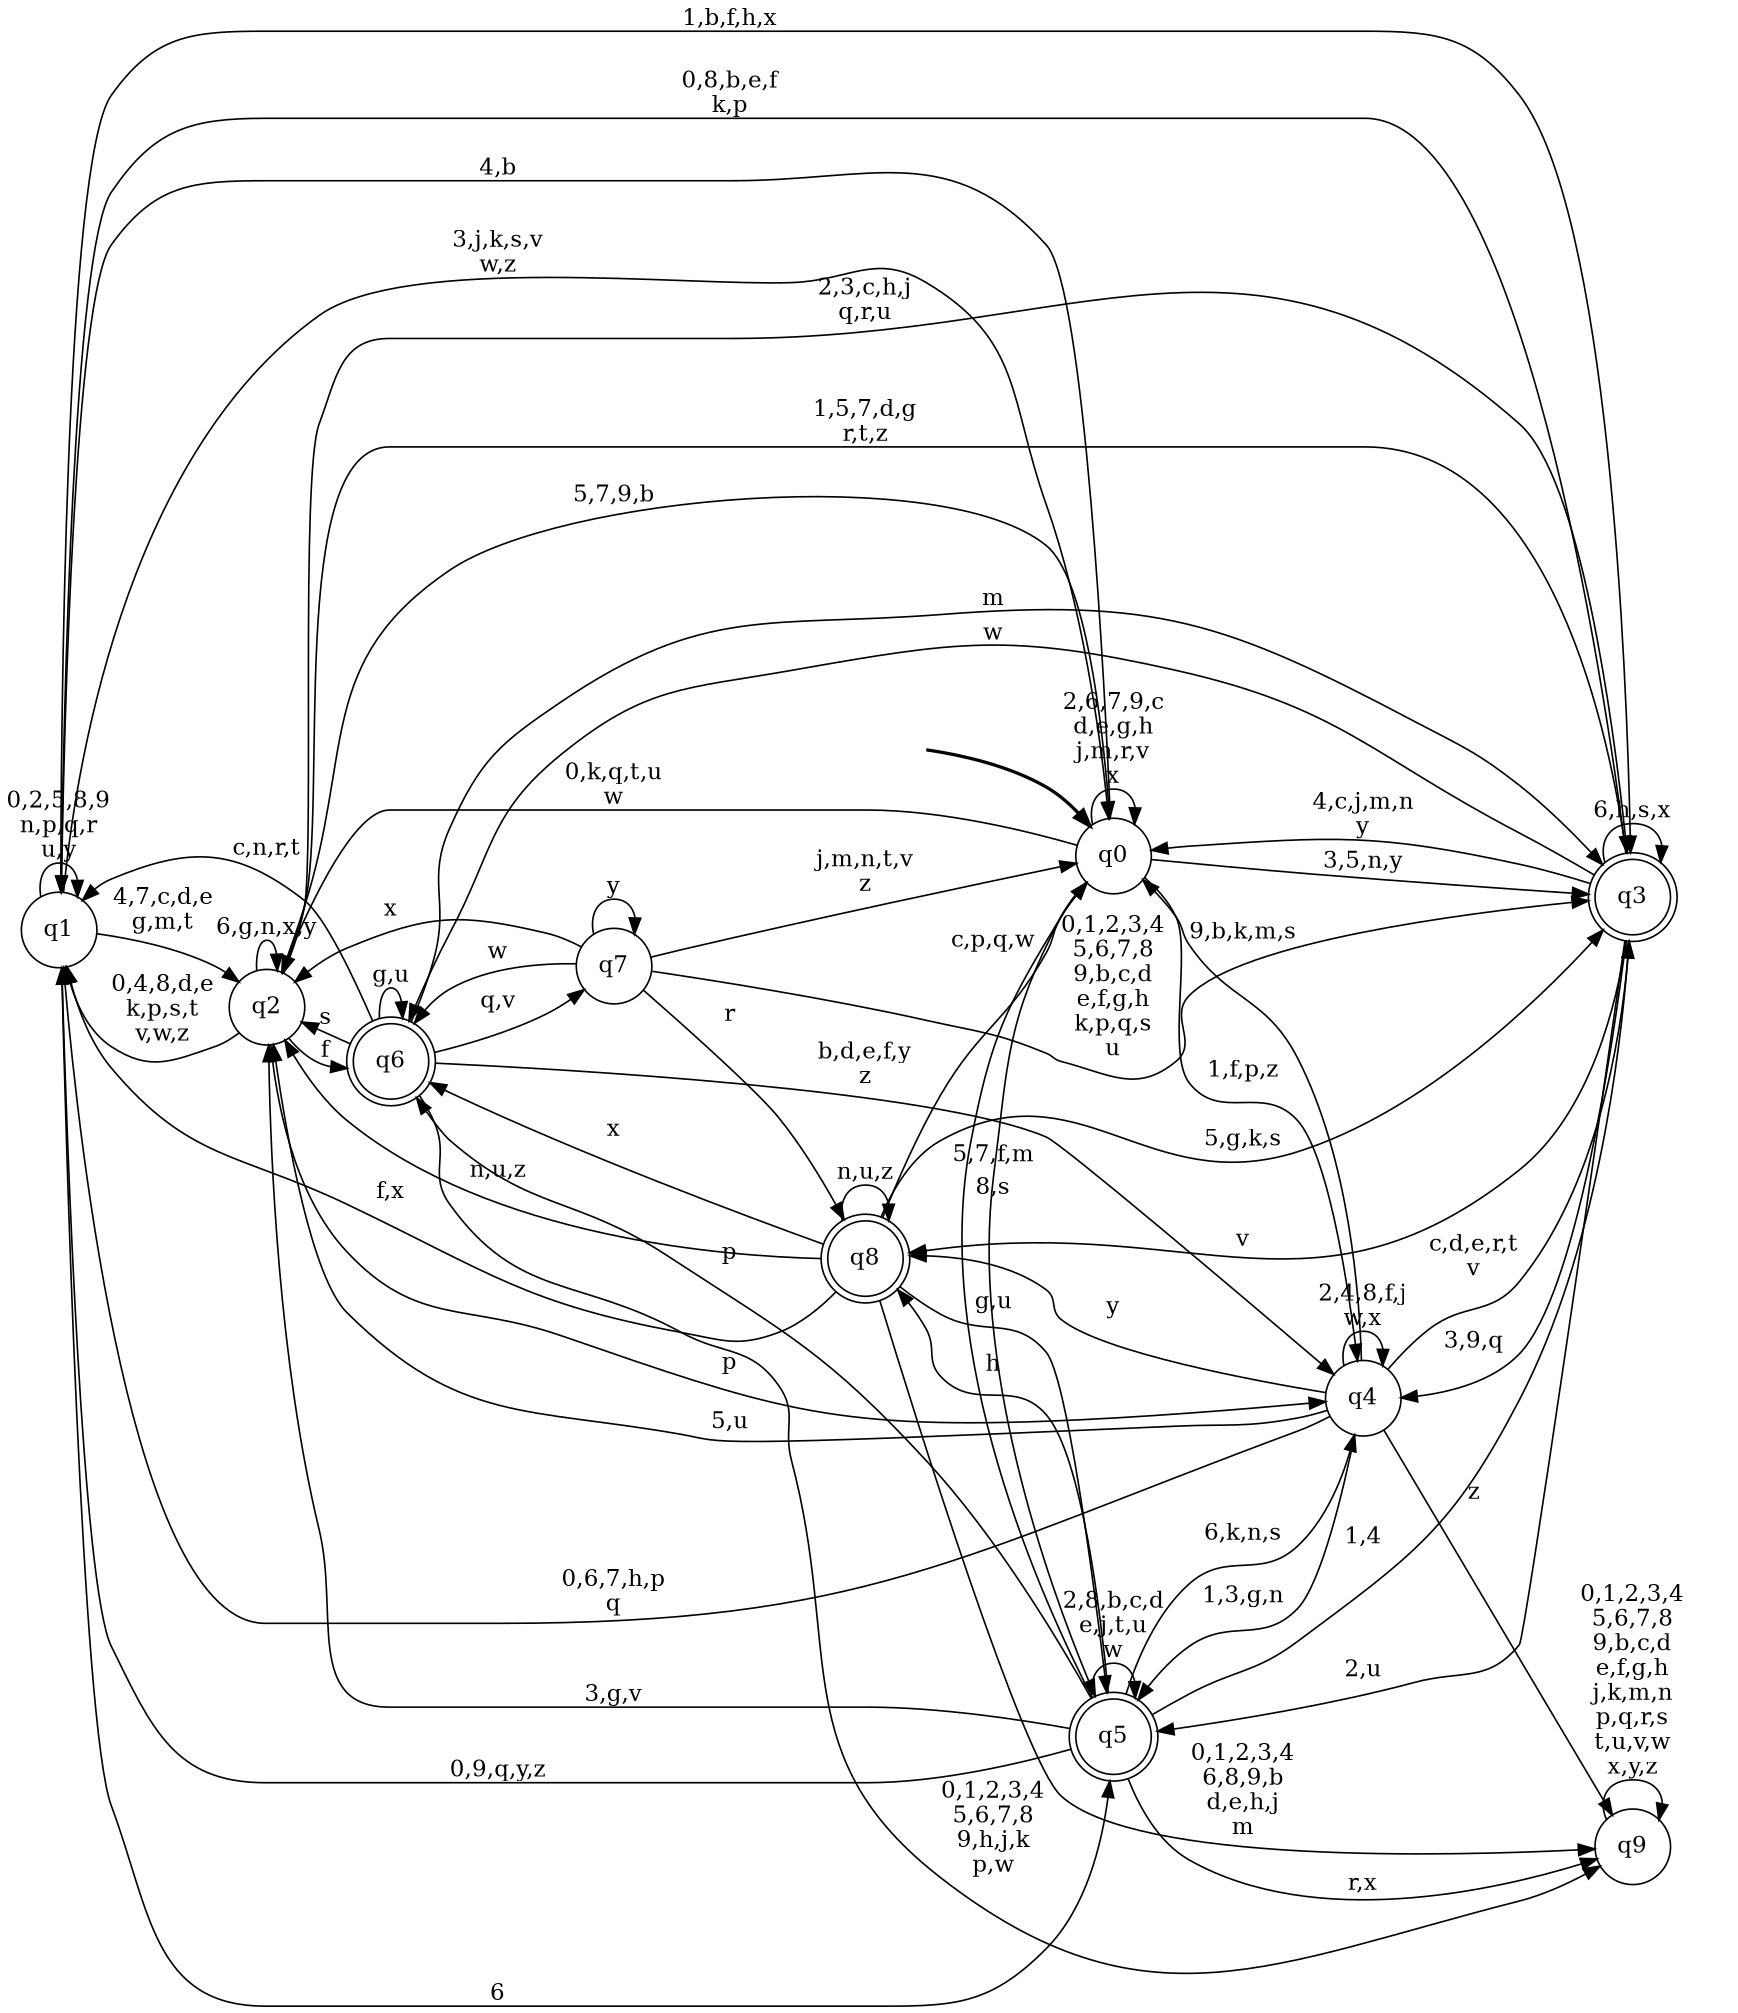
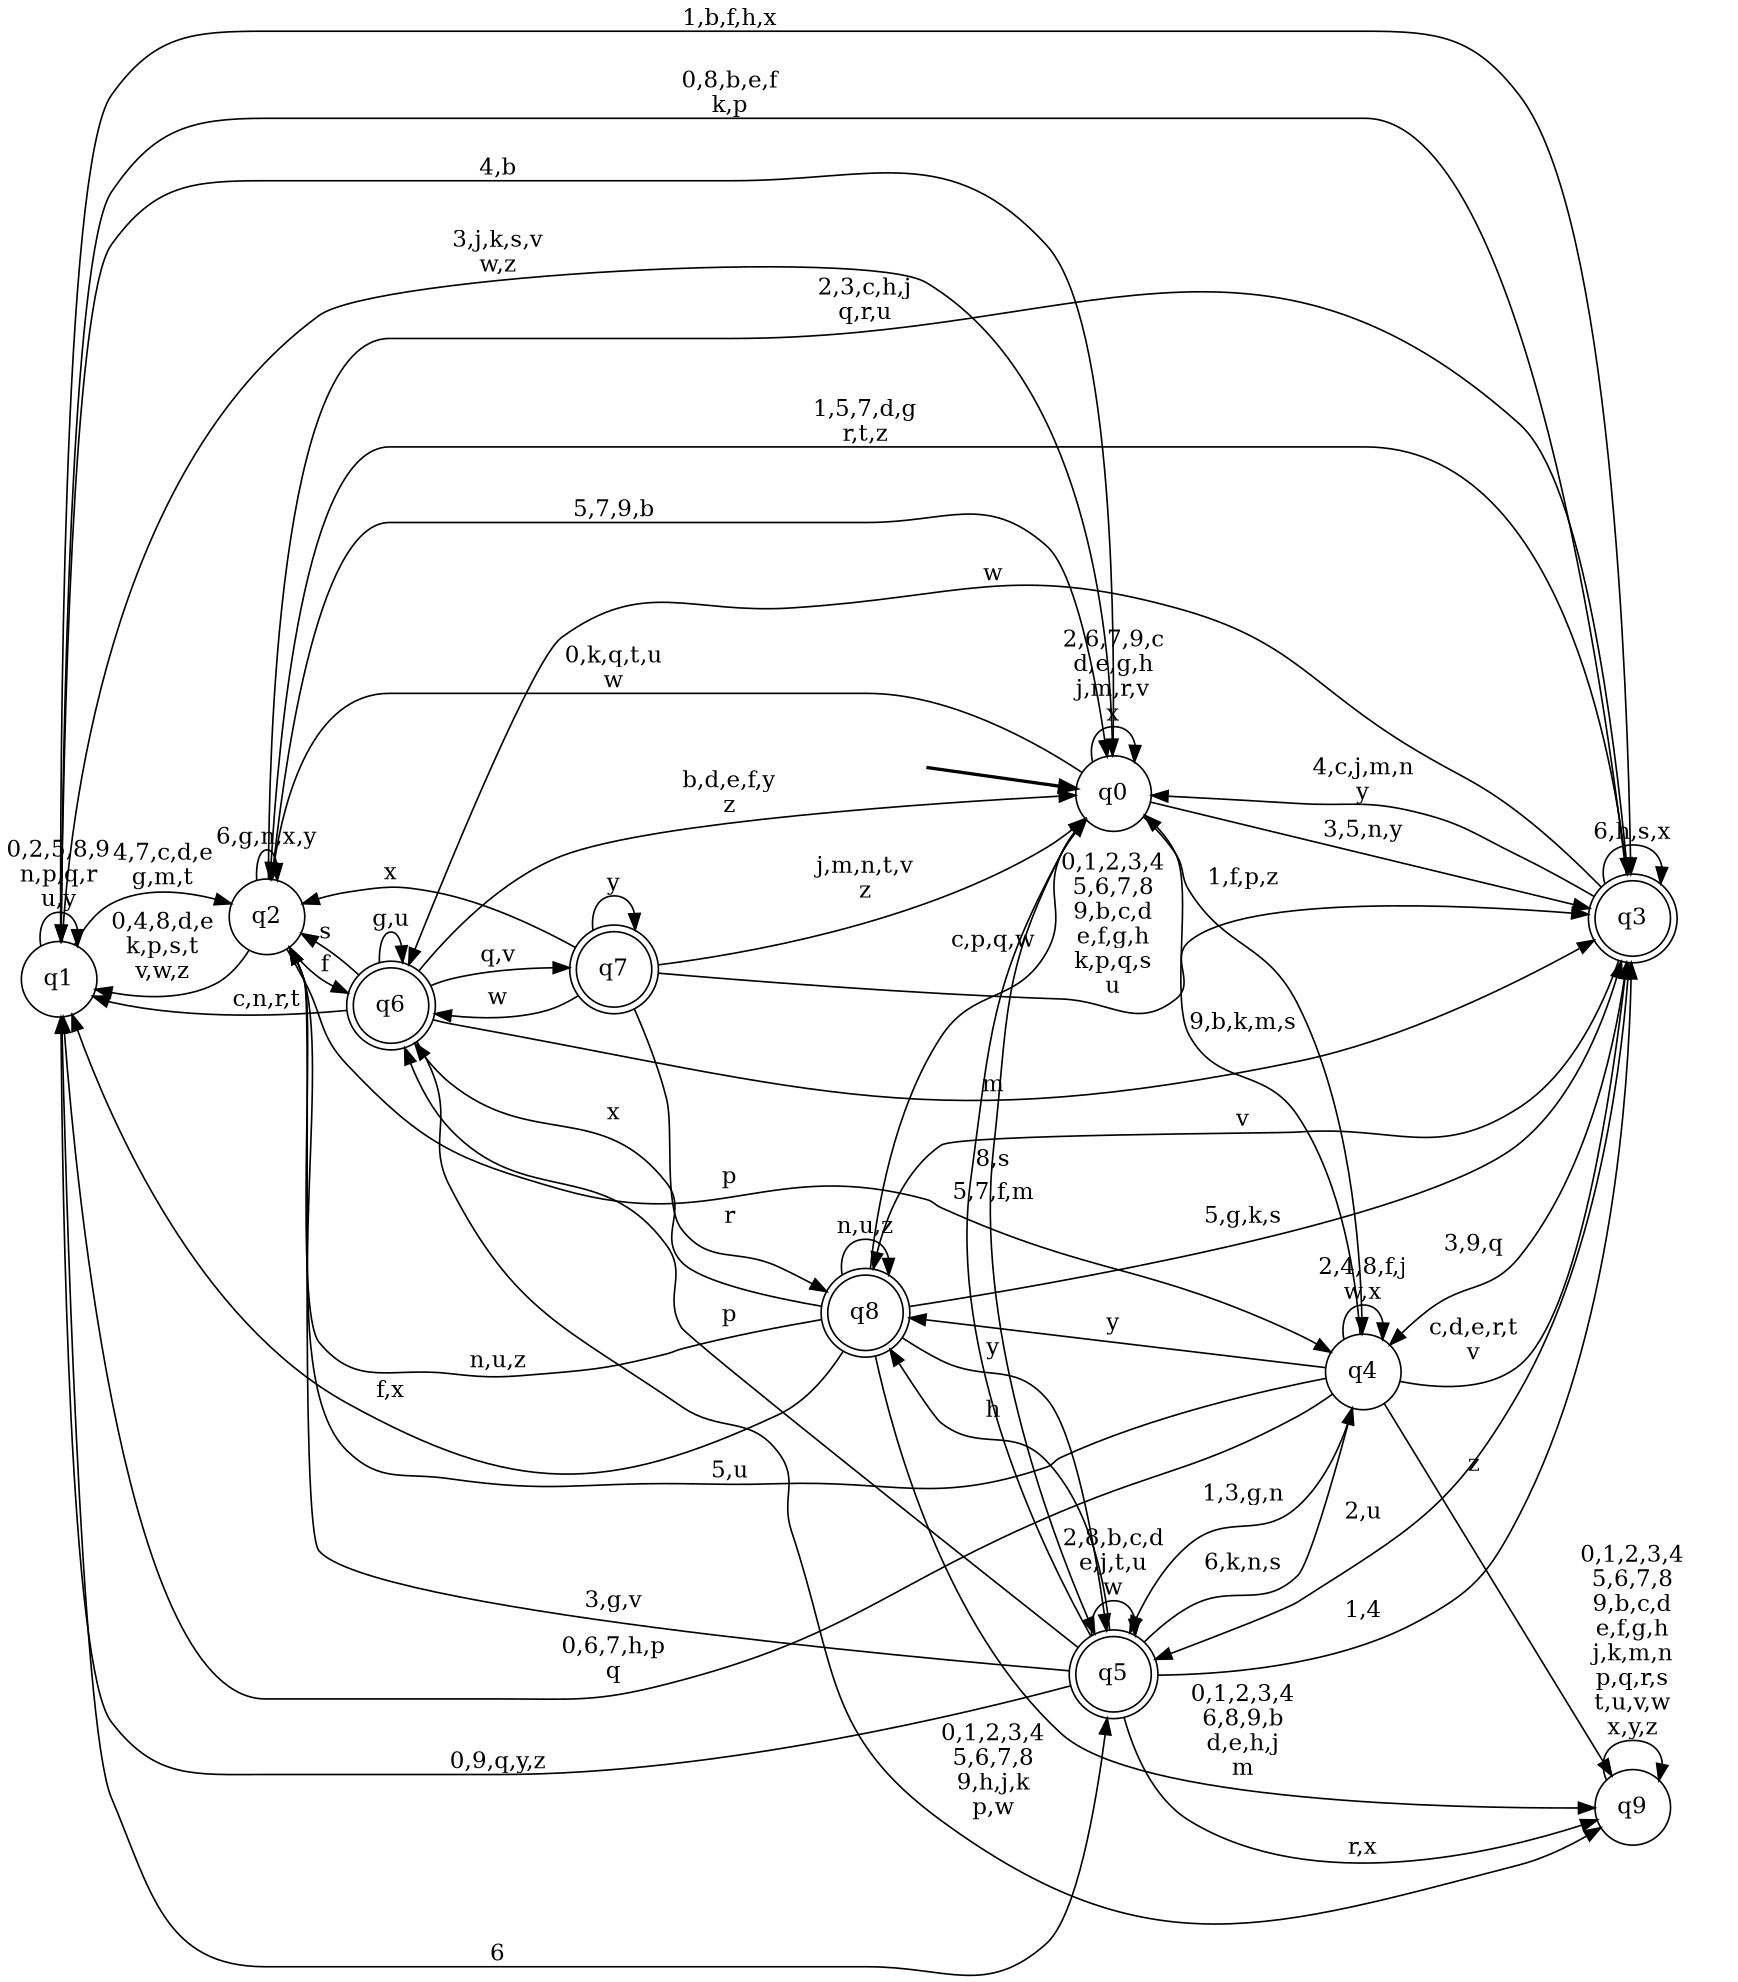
(614, 966) -> (614, 969)
(920, 1106) -> (716, 825)
(994, 1302) -> (994, 1348)
